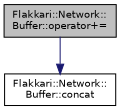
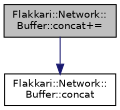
(60, 21) -> (60, 21)
